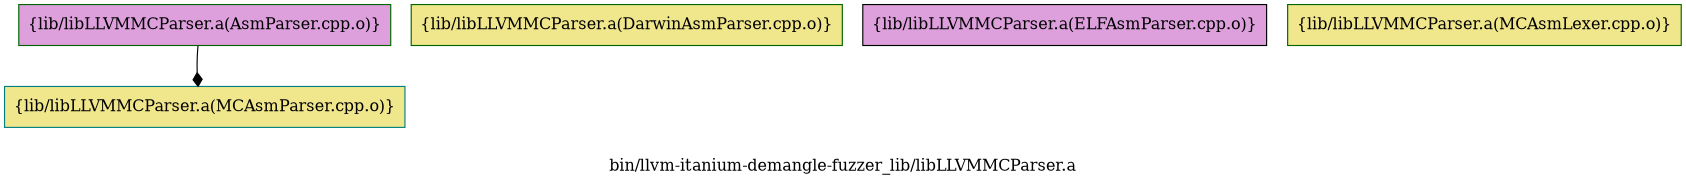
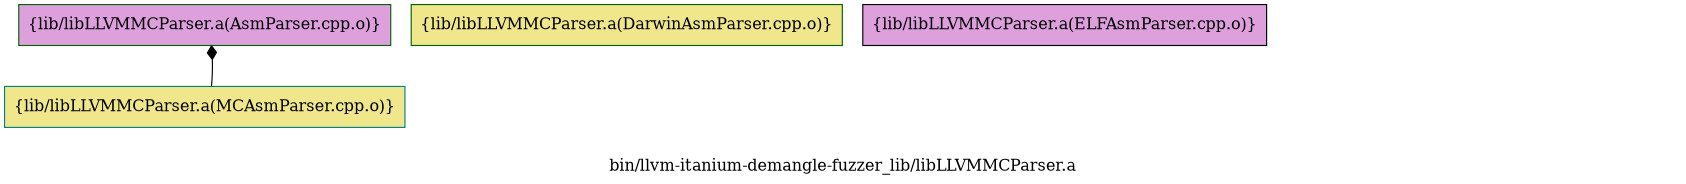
(1484, 25) -> none
(197, 59) -> (212, 73)
